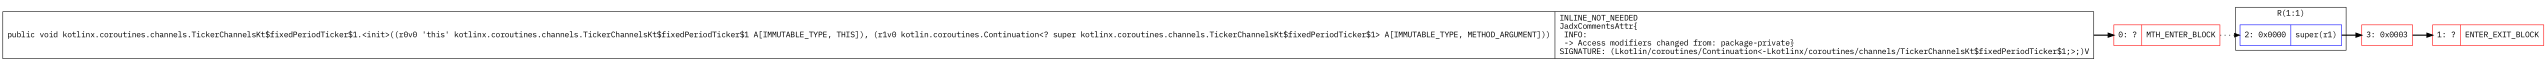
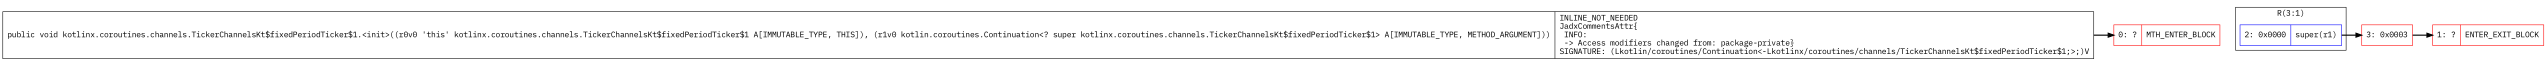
(2291, 14) -> (2291, 14)
(2227, 35) -> none
